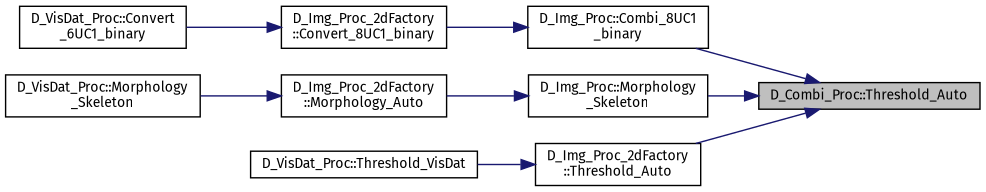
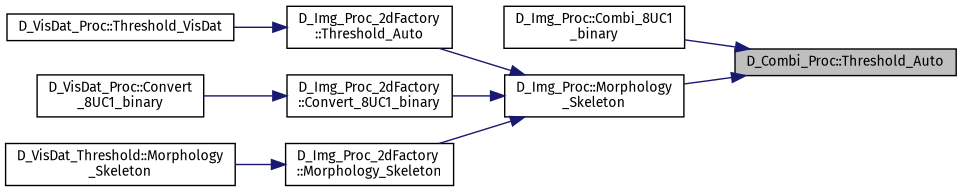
(103, 27) -> (120, 96)
(480, 27) -> (471, 96)
(103, 96) -> (120, 164)
(364, 96) -> (370, 164)
(751, 128) -> (475, 59)
